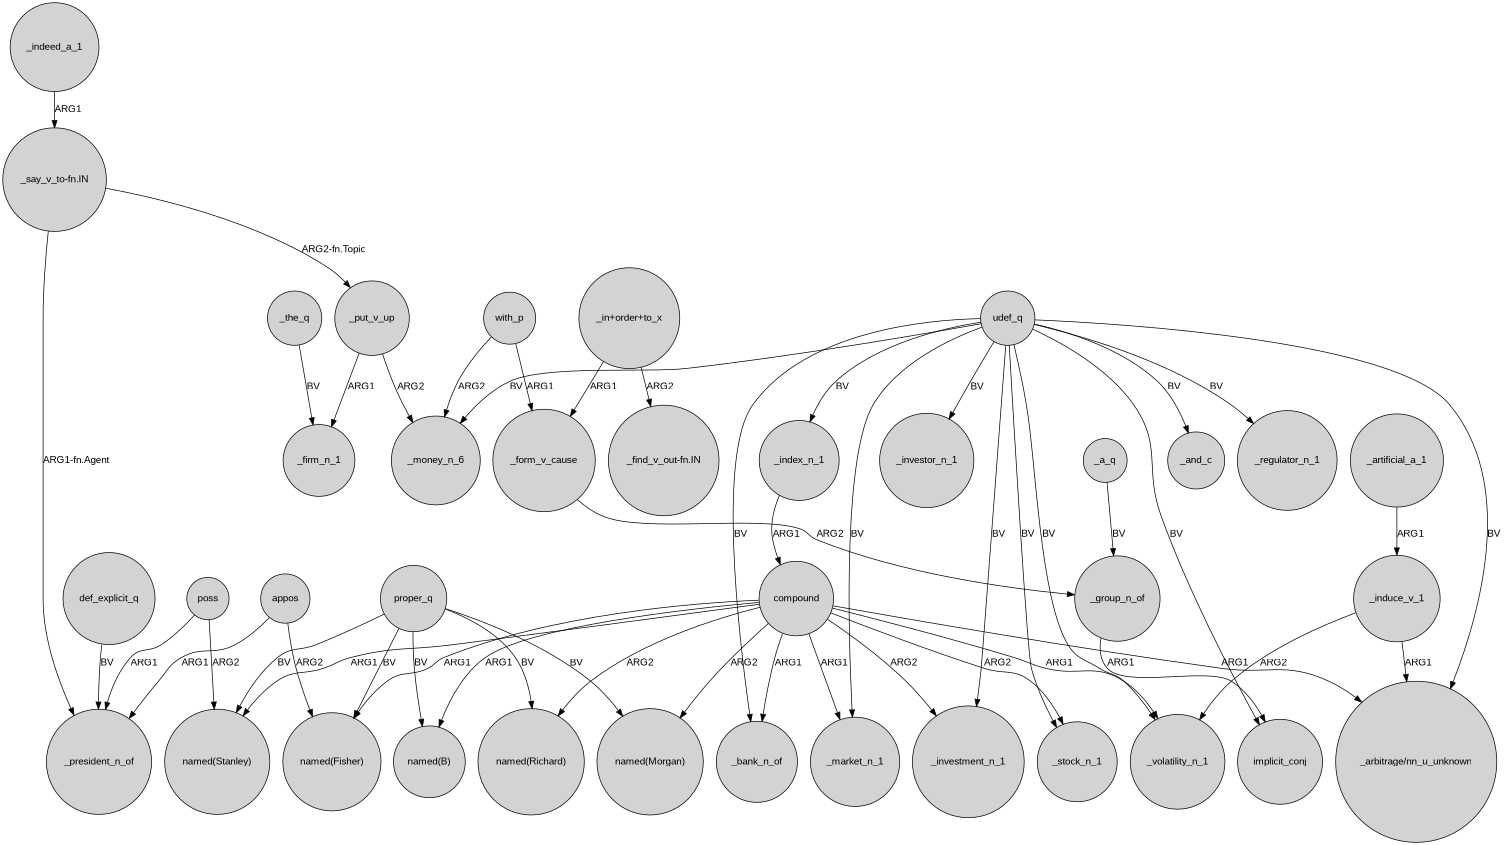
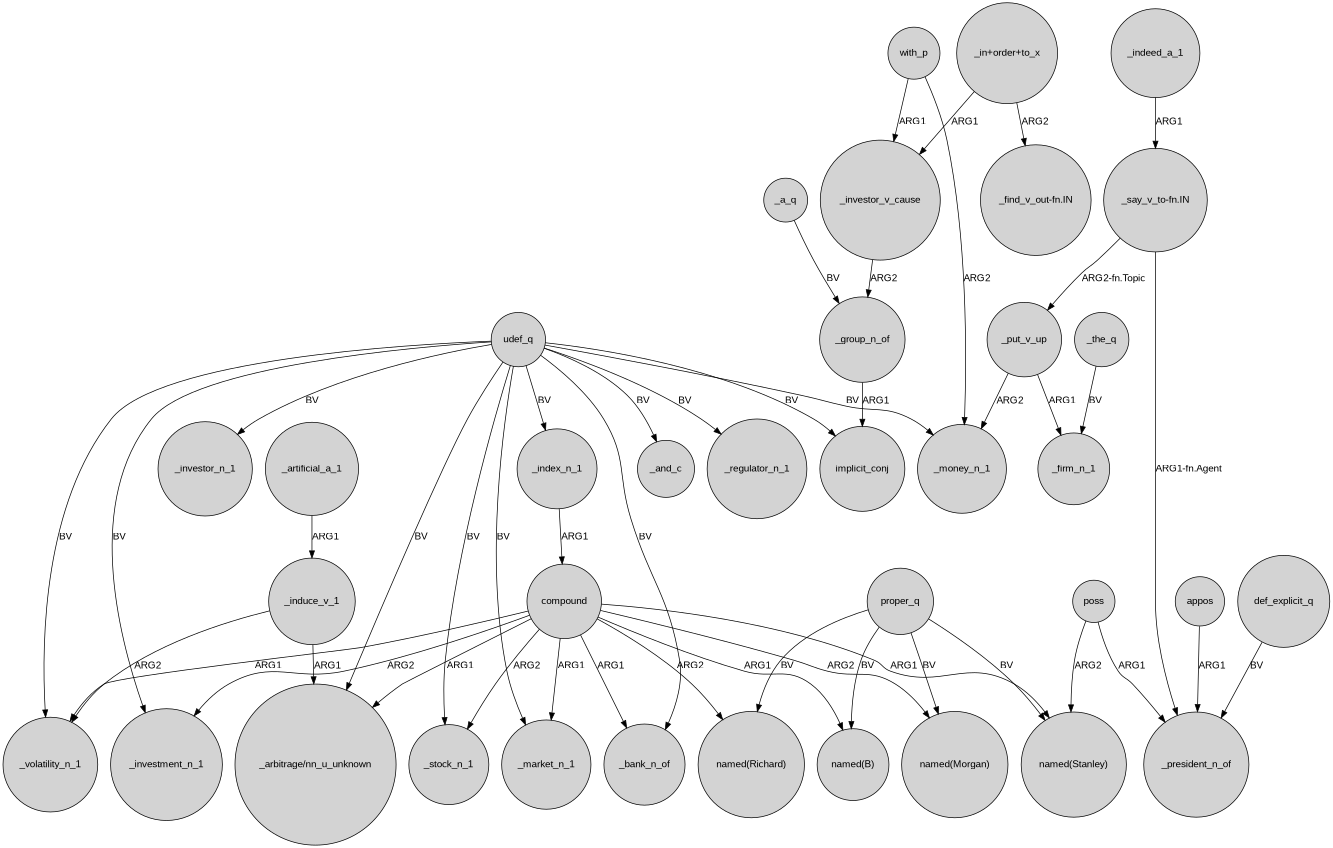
(436, 460) -> (962, 469)
(544, 460) -> (880, 200)
(332, 762) -> none
